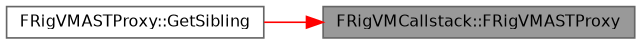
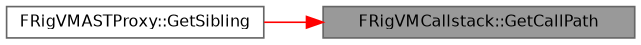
(479, 22) -> (479, 22)
